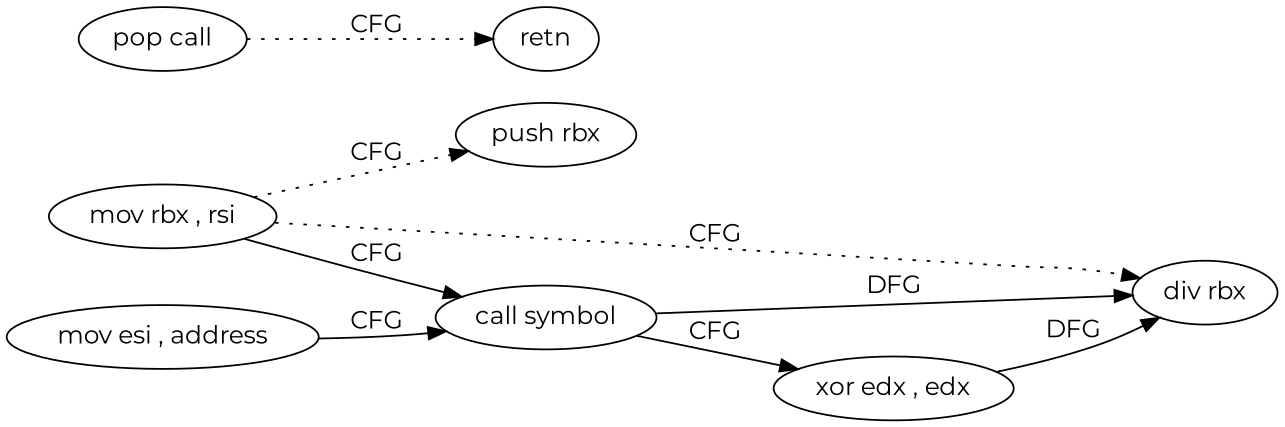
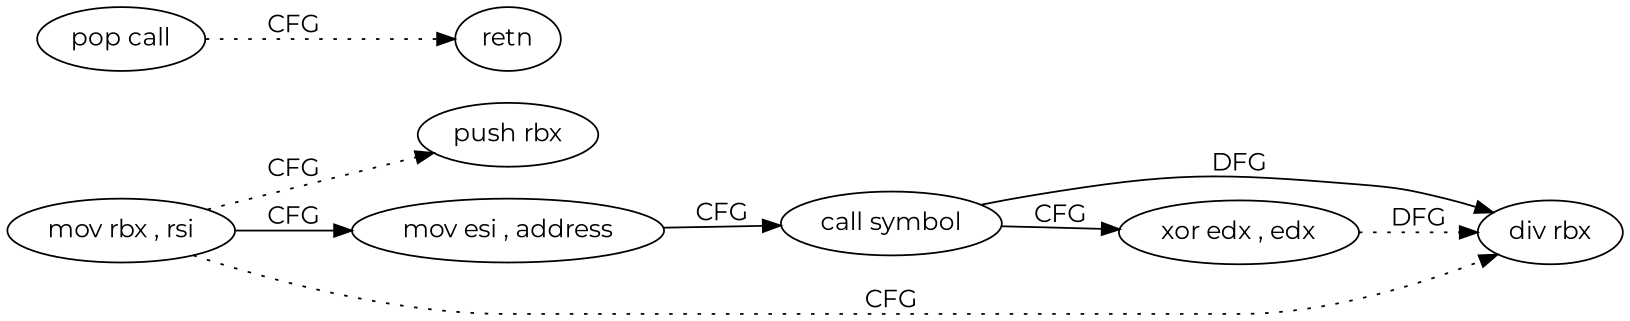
(344, 266) -> (285, 231)
(1071, 353) -> (1409, 232)
